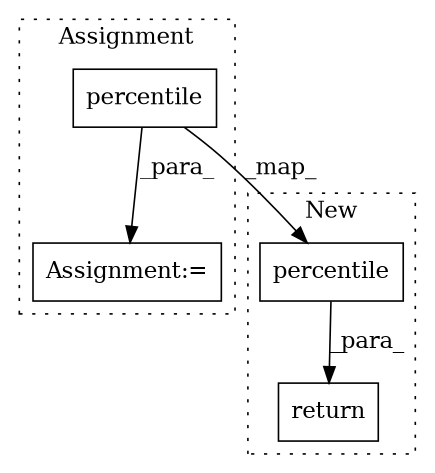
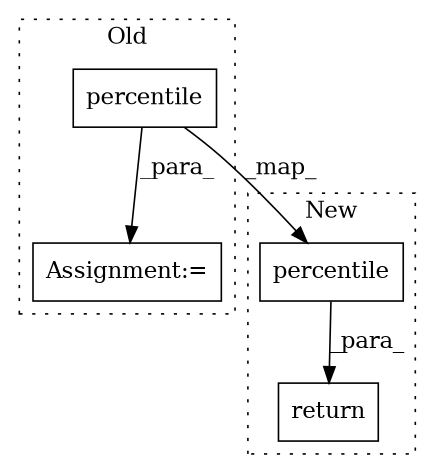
(127, 38) -> (127, 38)
